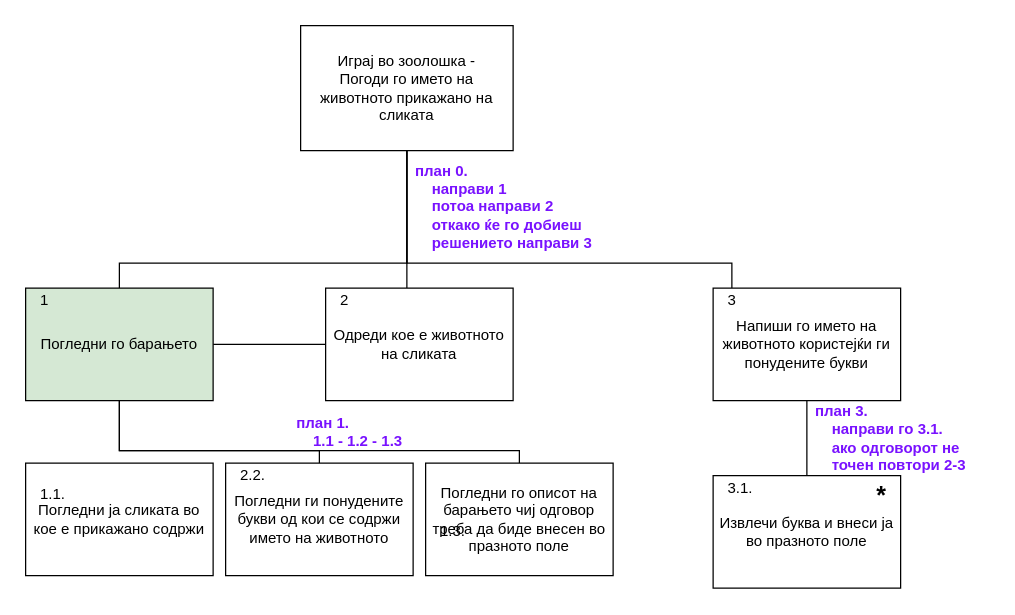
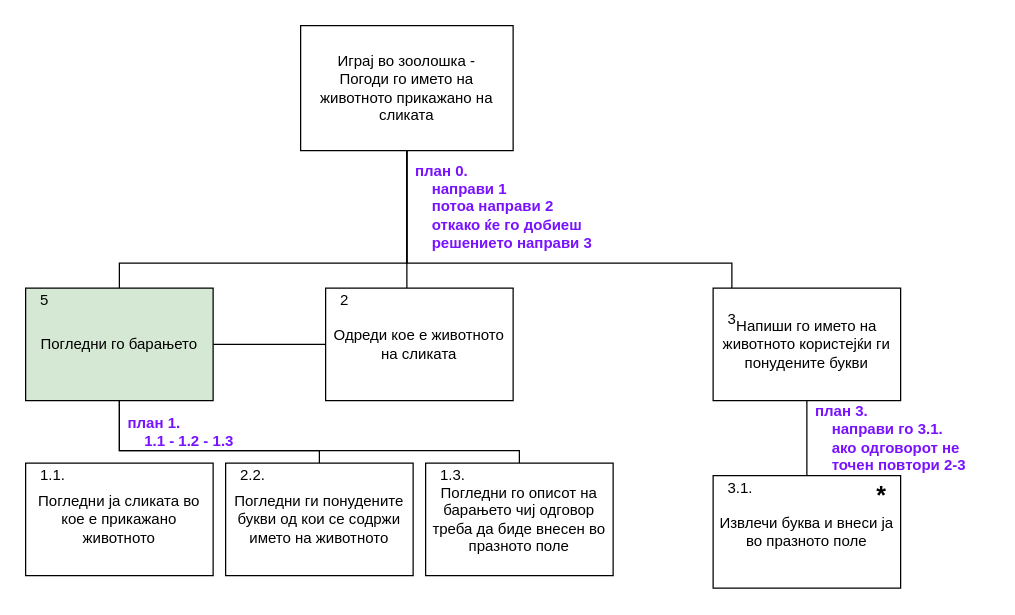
(45, 301) -> (45, 301)
(744, 301) -> (744, 319)
(351, 432) -> (182, 432)
(57, 494) -> (57, 476)
(119, 519) -> (119, 519)
(457, 532) -> (457, 476)
